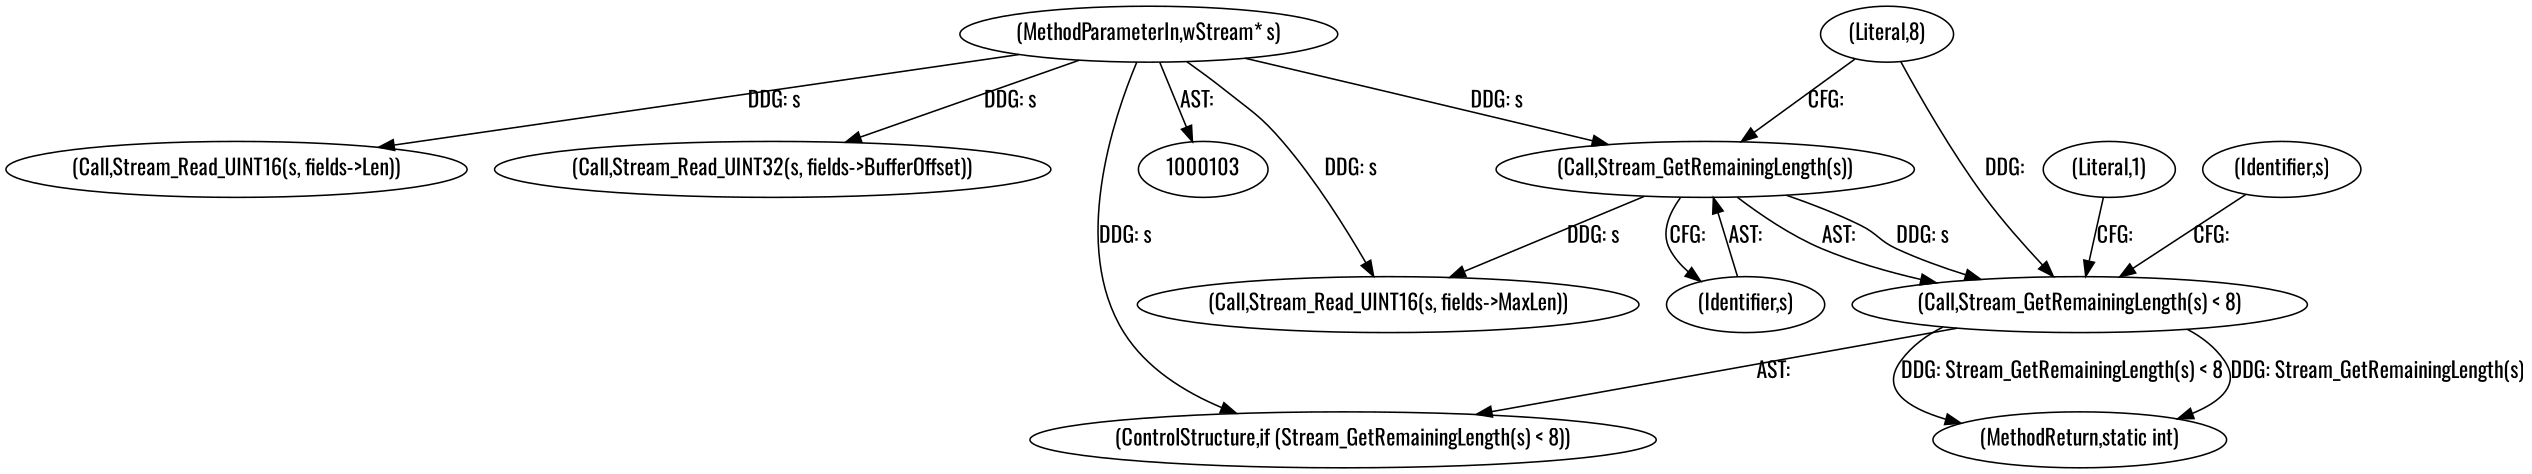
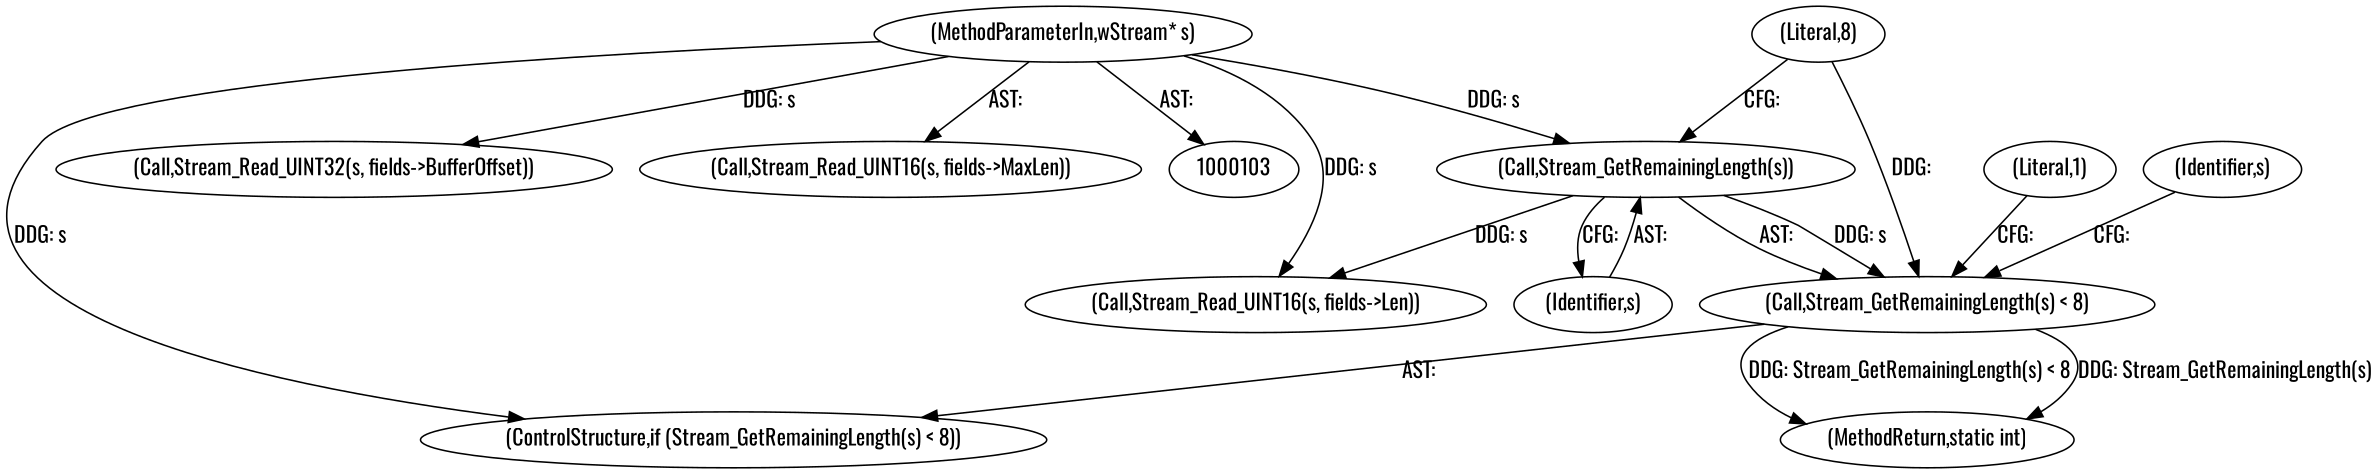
(1351, 169) -> (1008, 102)
(1554, 234) -> (1459, 234)
